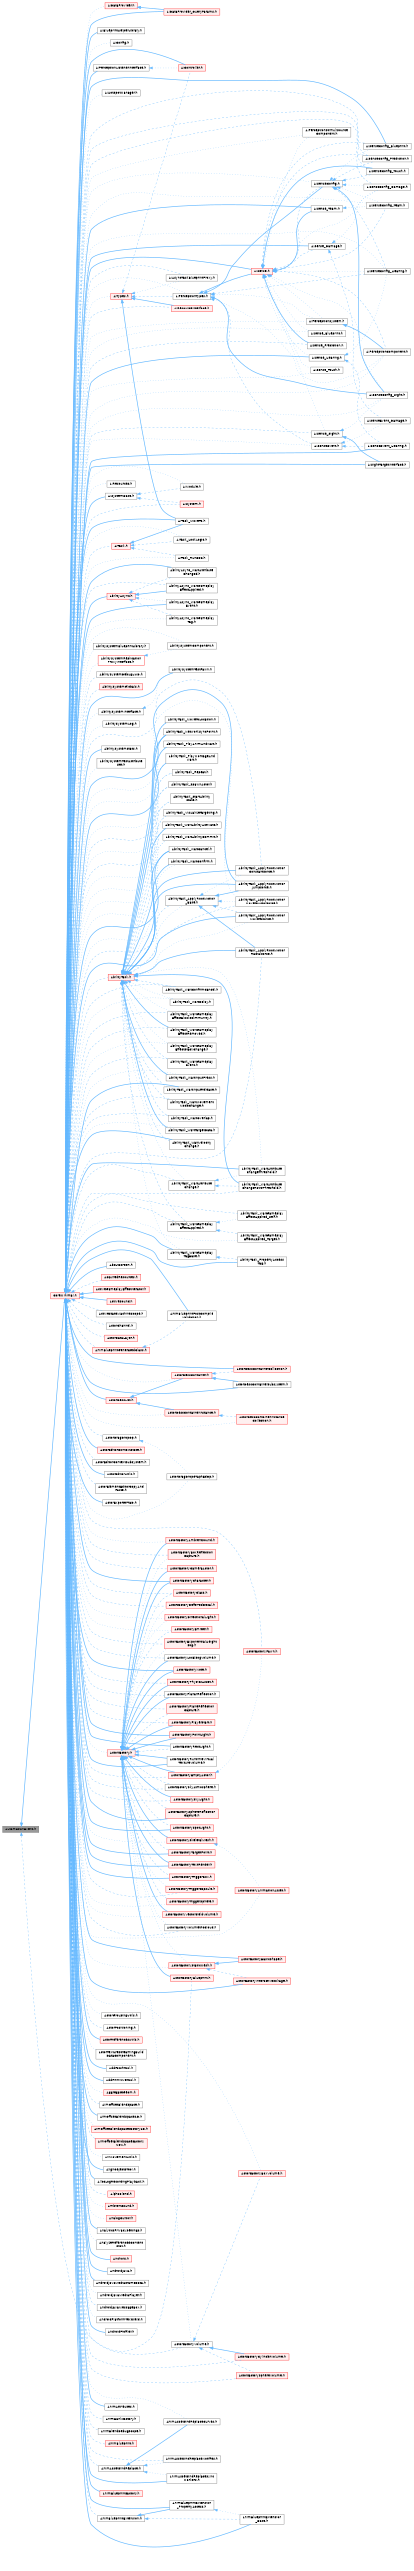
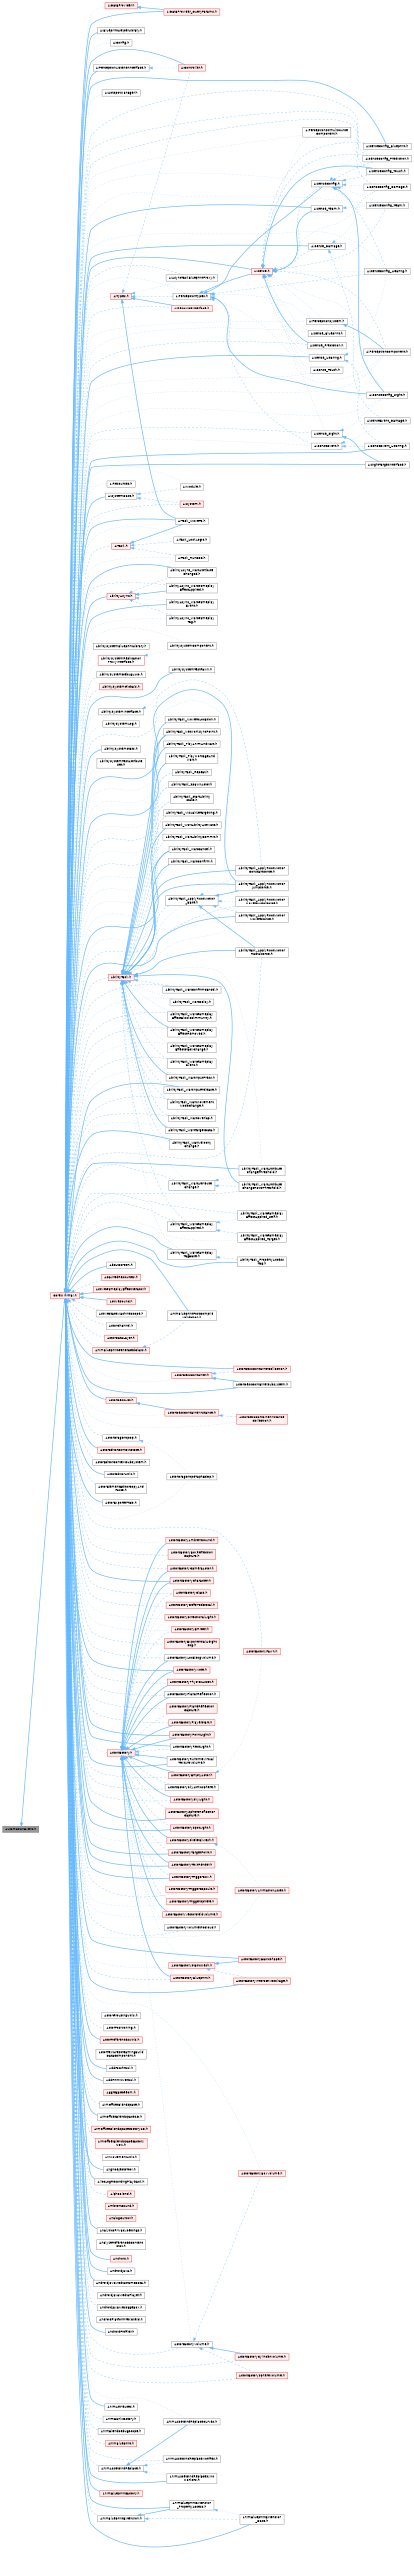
(158, 1387) -> none
(70, 2278) -> (70, 1677)
